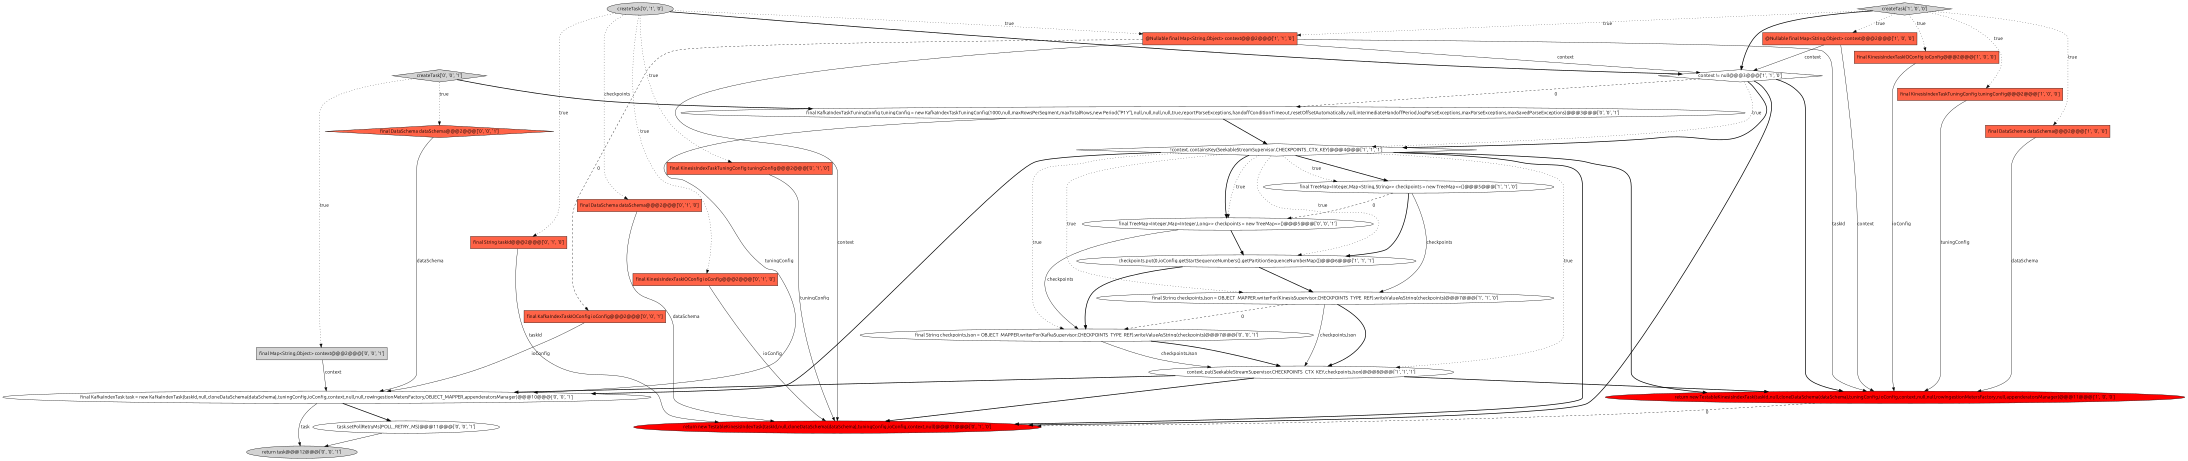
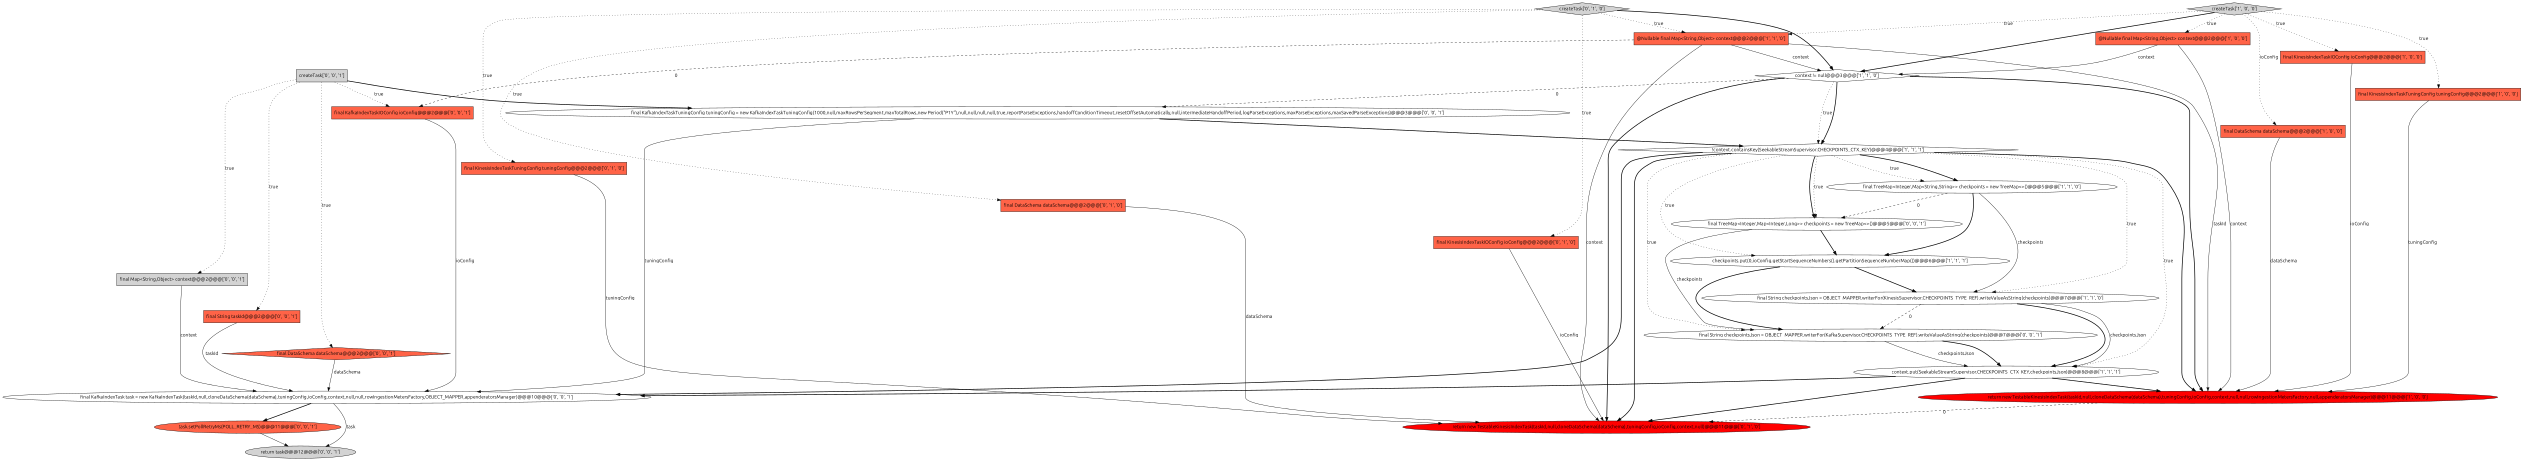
(640, 9) -> (1582, 9)
(2073, 57) -> (2269, 57)
(439, 76) -> (322, 76)
none -> (360, 94)
(617, 94) -> (517, 94)
(519, 243) -> none
none -> (252, 317)
(406, 427) -> (248, 427)
